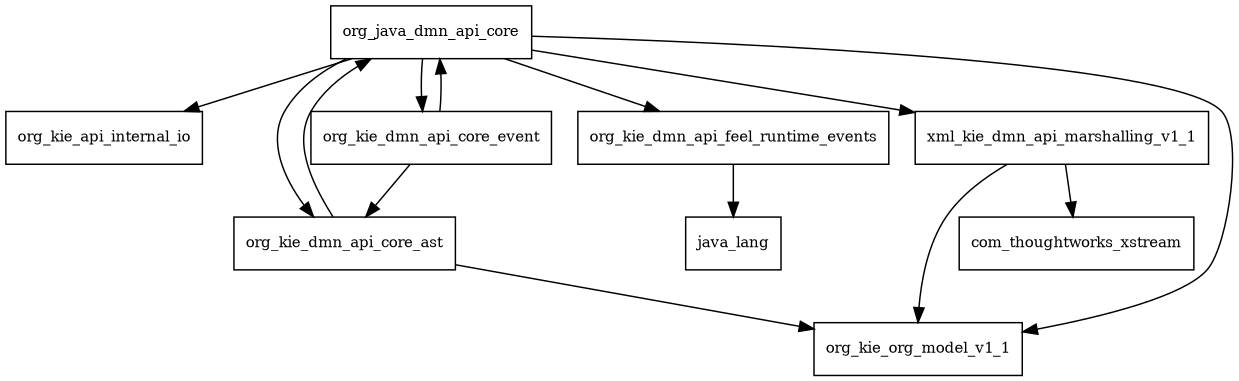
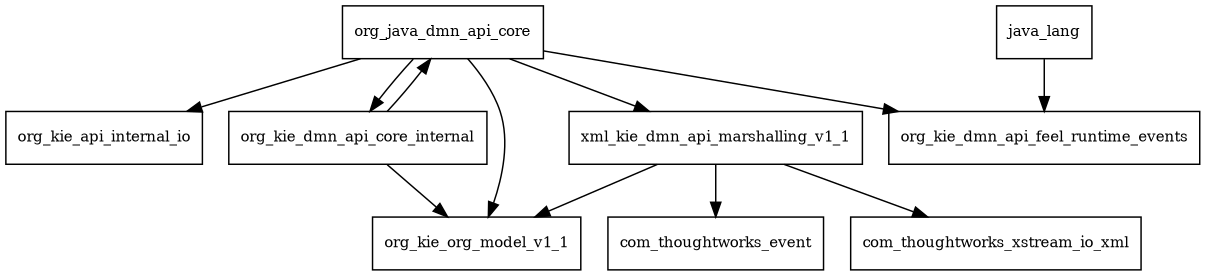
(431, 138) -> none
(733, 183) -> (1044, 78)
(345, 243) -> (358, 138)
none -> (996, 243)
(1077, 243) -> (716, 243)
